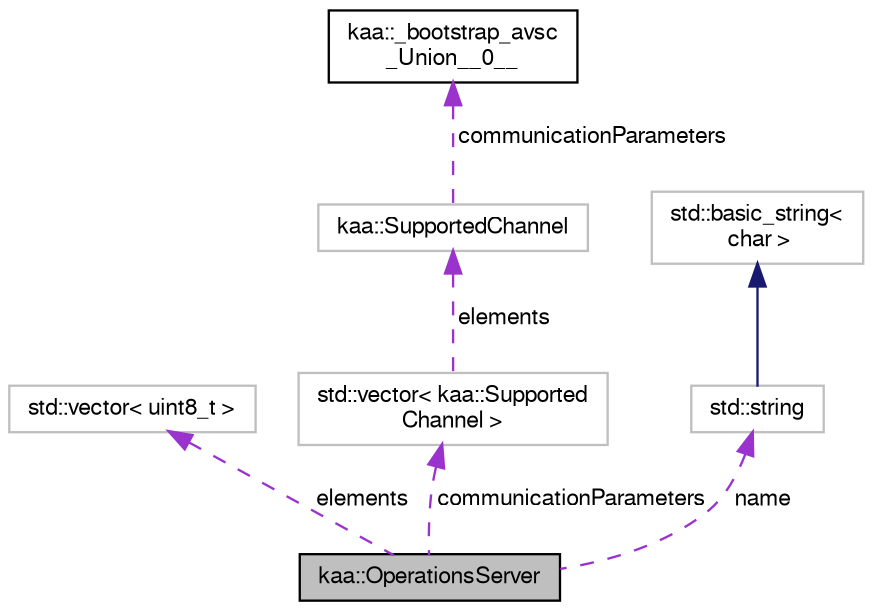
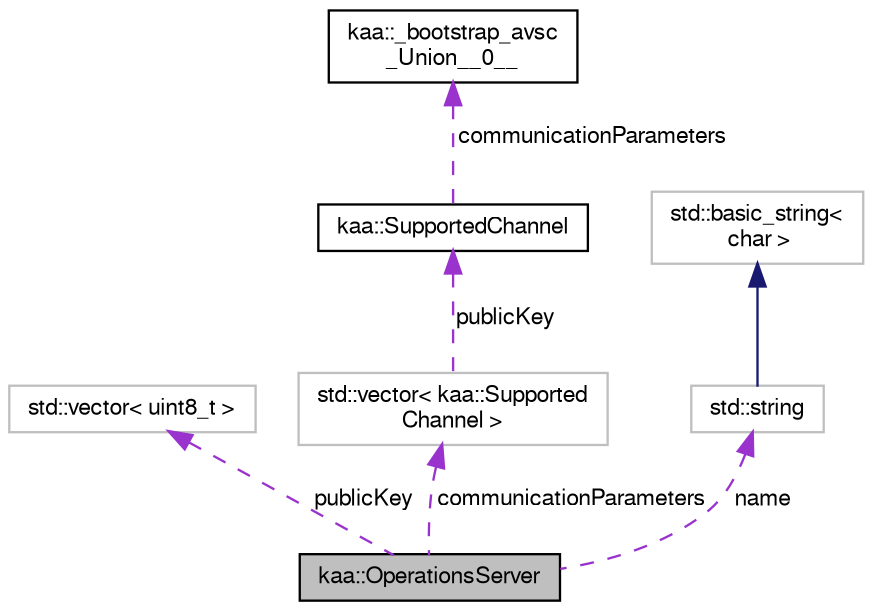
(453, 228) -> (453, 228)
(503, 318) -> (503, 318)
(361, 500) -> (361, 500)
